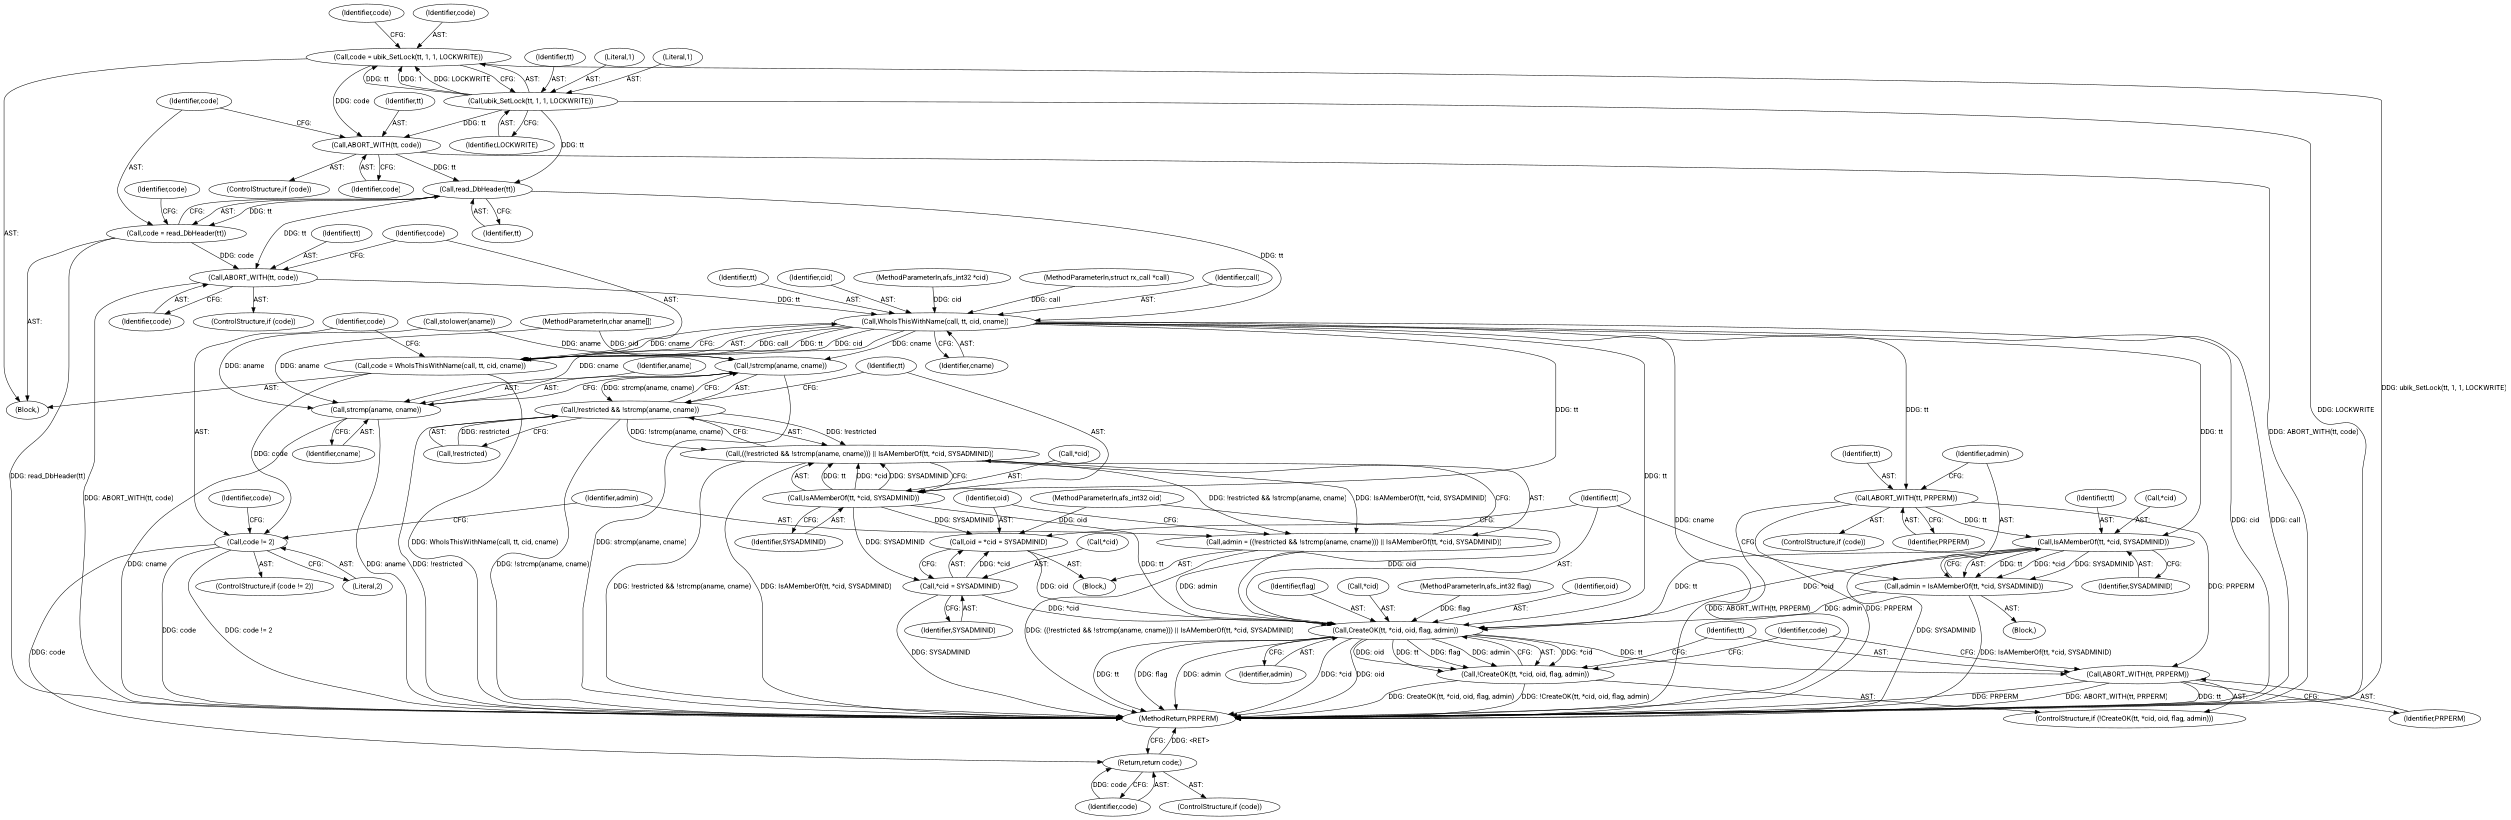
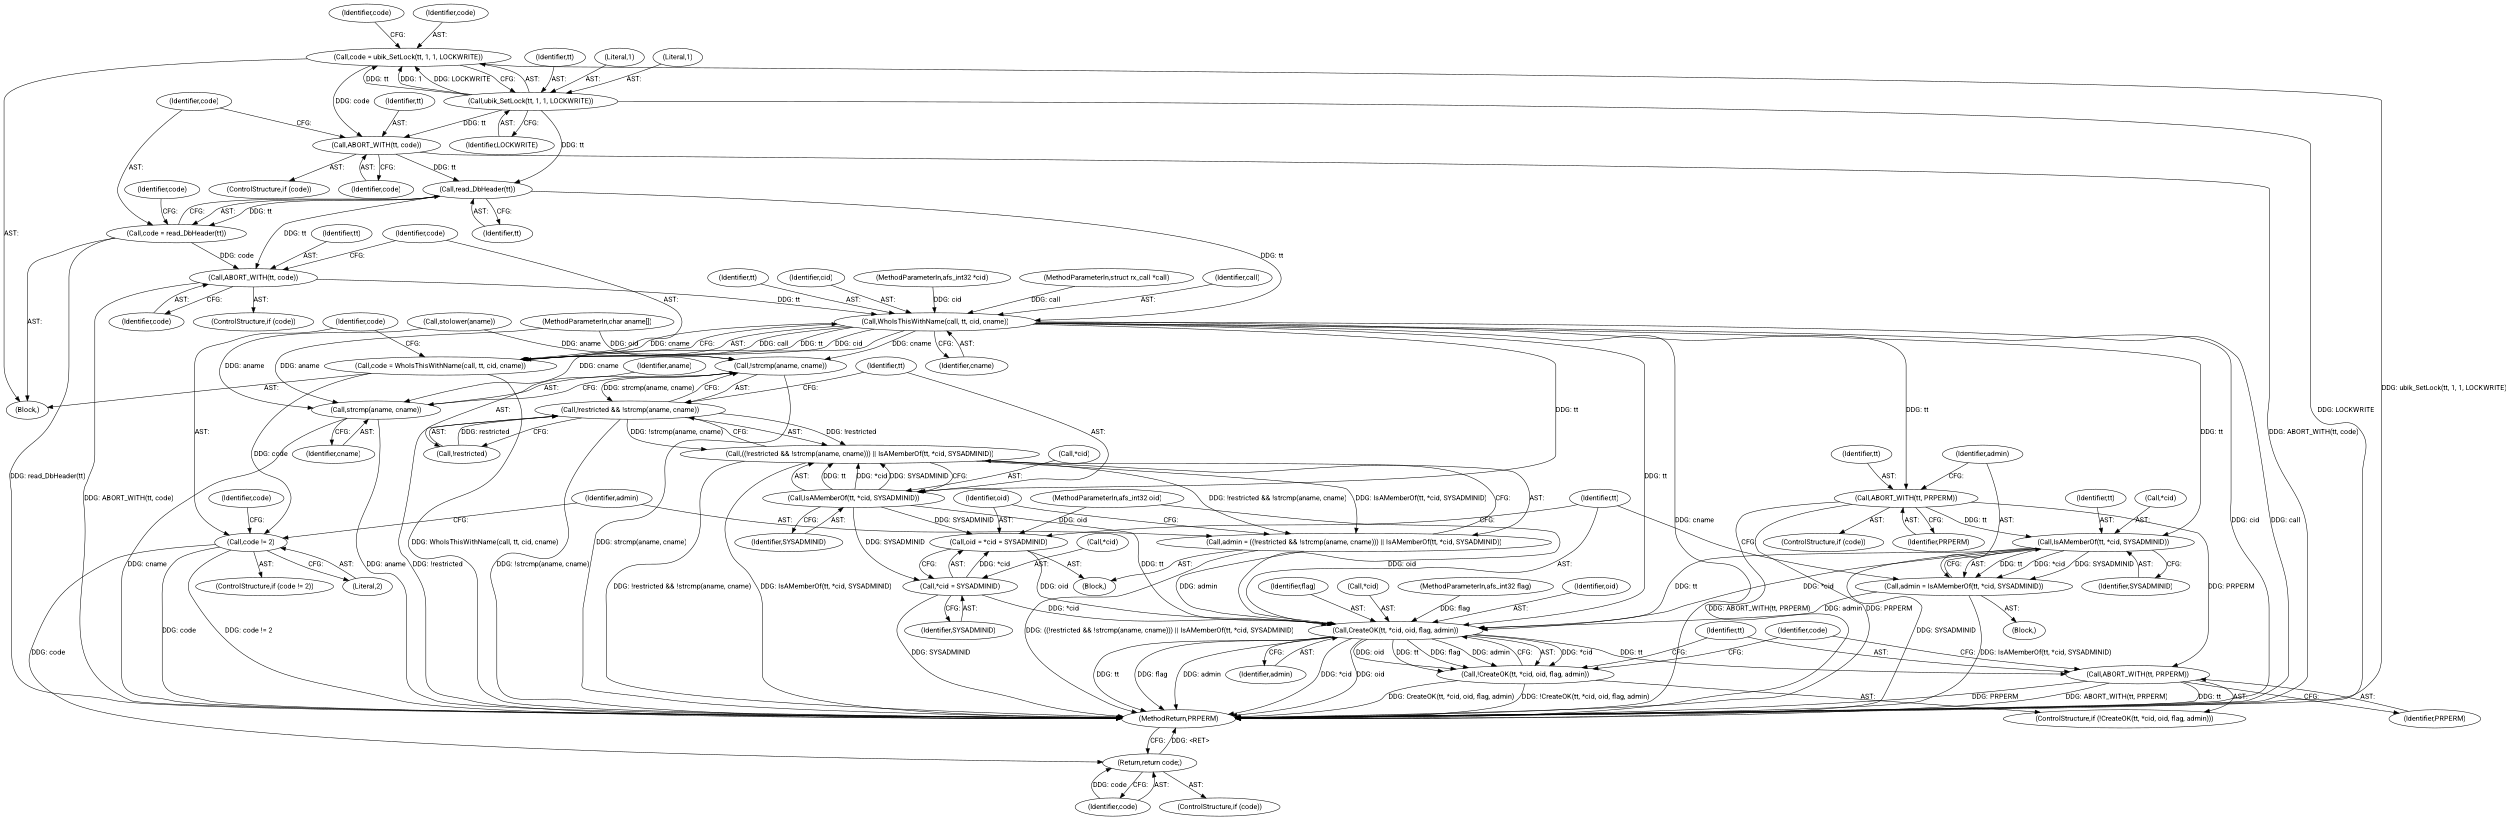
(498, 386) -> (491, 403)
